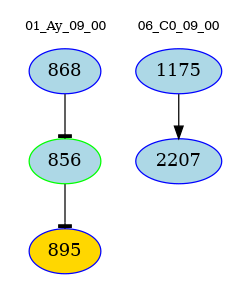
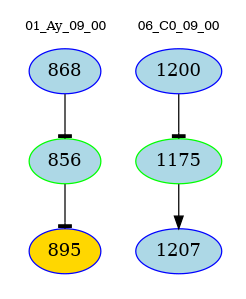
(179, 71) -> (179, 161)
none -> (179, 71)
(179, 161) -> (179, 251)
